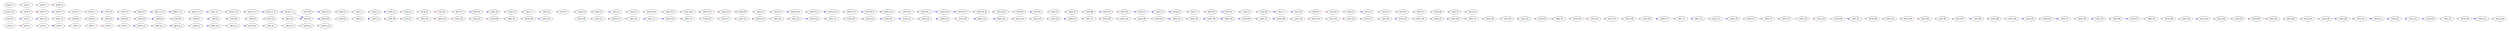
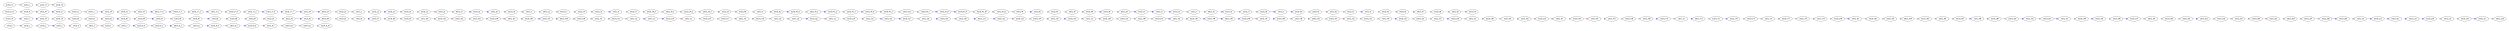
(298, 15) -> (298, 12)
none -> (564, 19)
